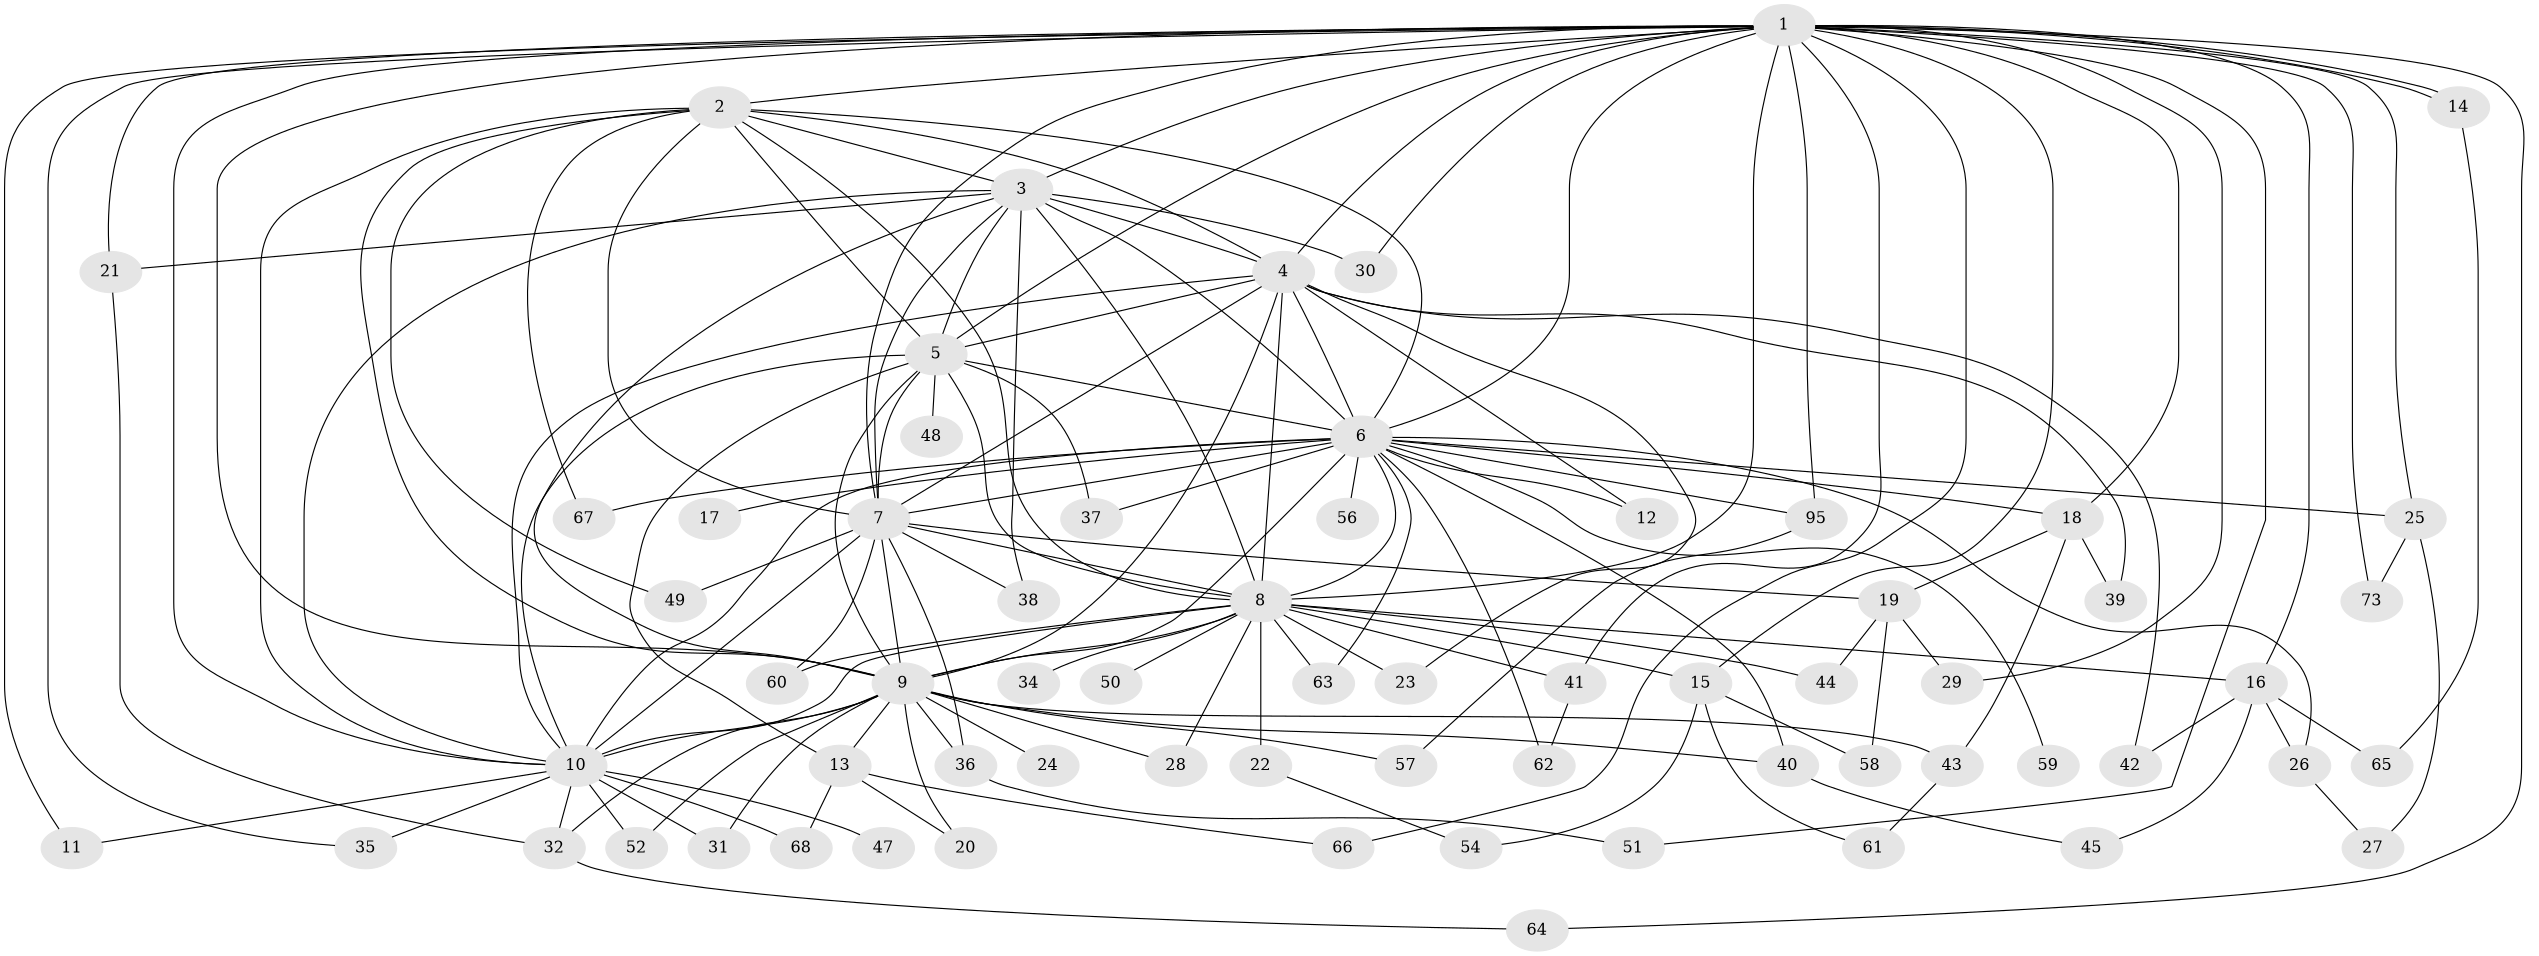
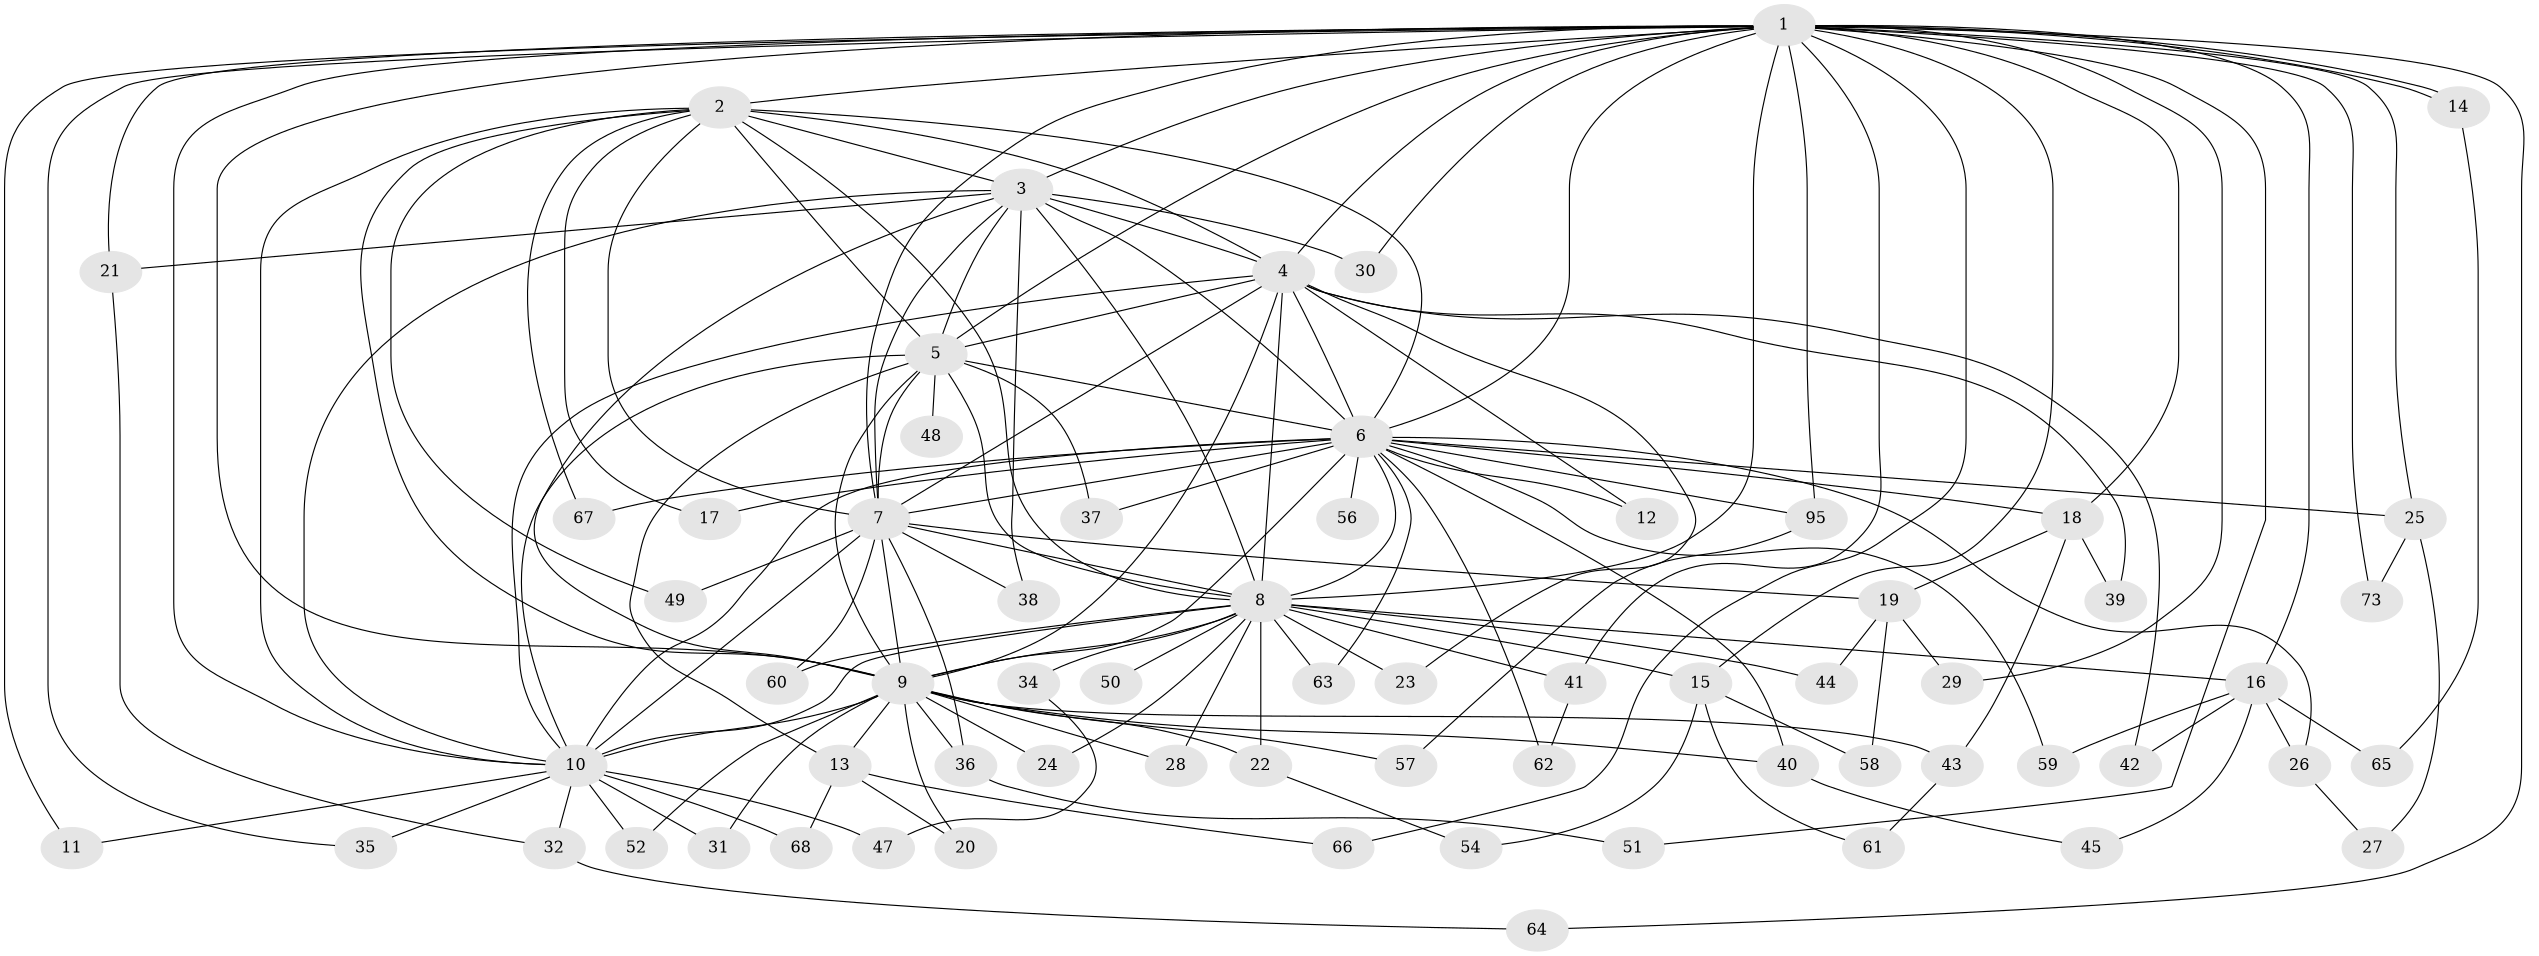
none -> (565, 309)
none -> (1165, 694)
none -> (2150, 722)
(706, 742) -> (1085, 719)
none -> (1047, 816)
